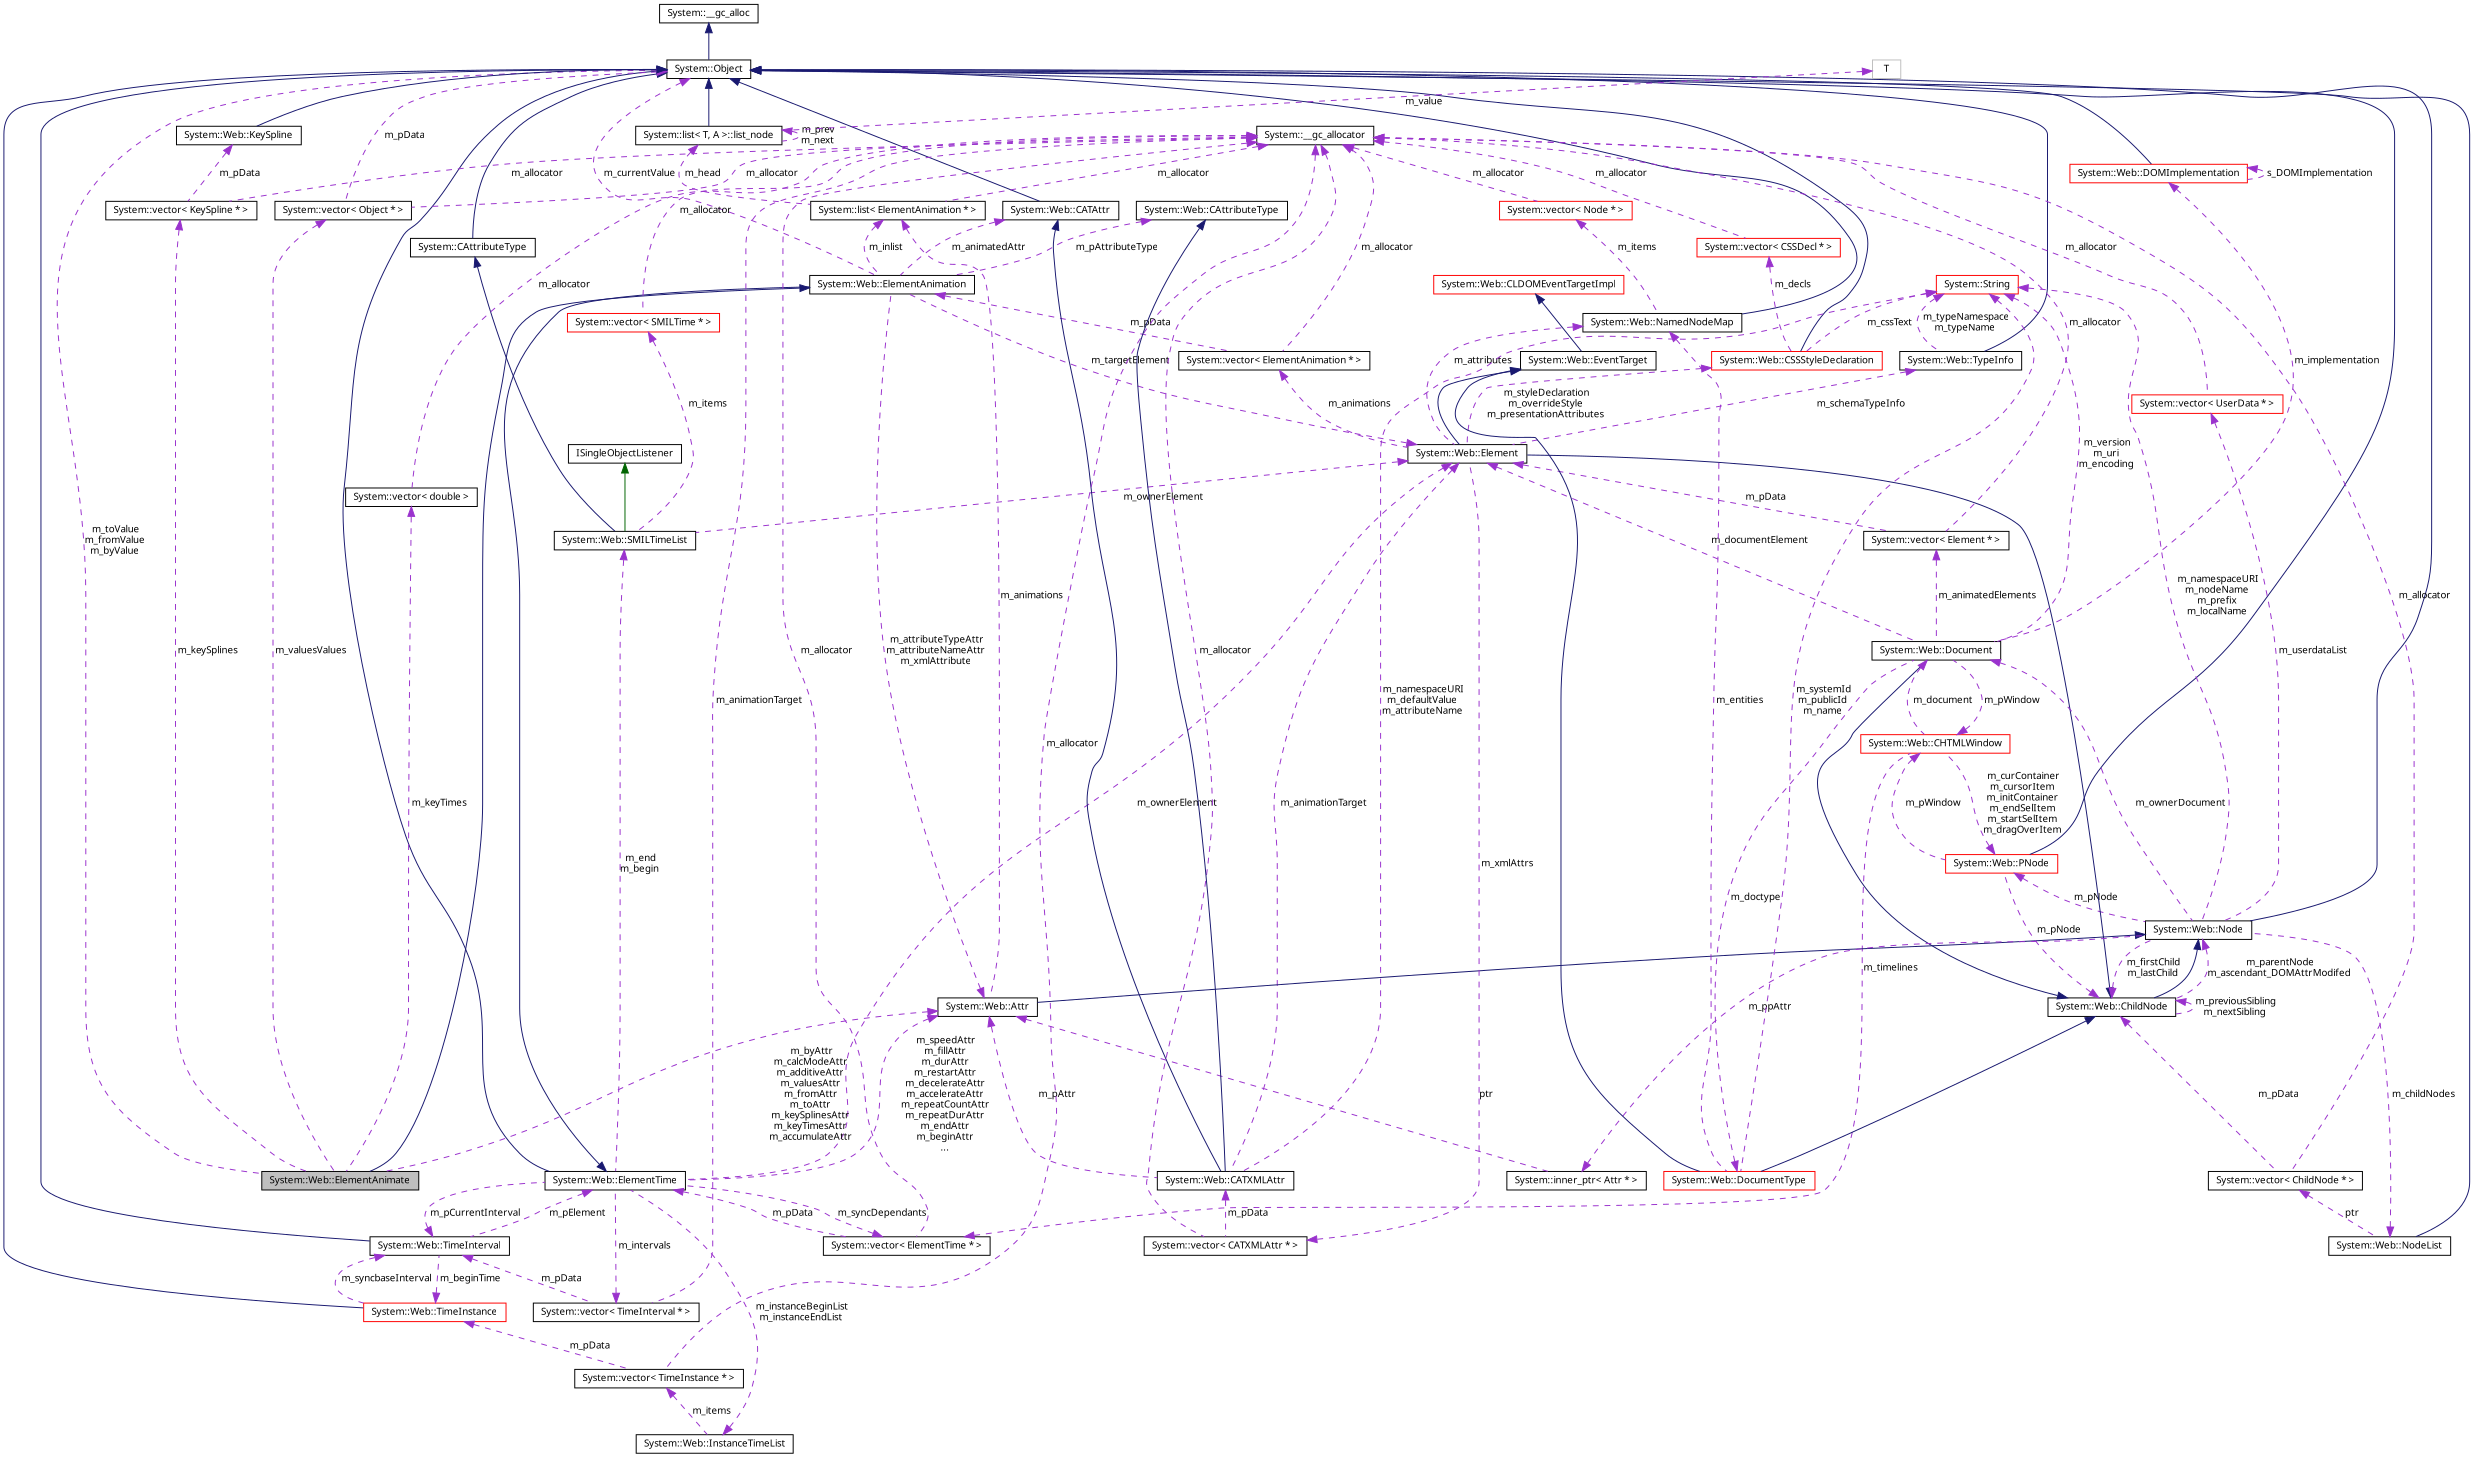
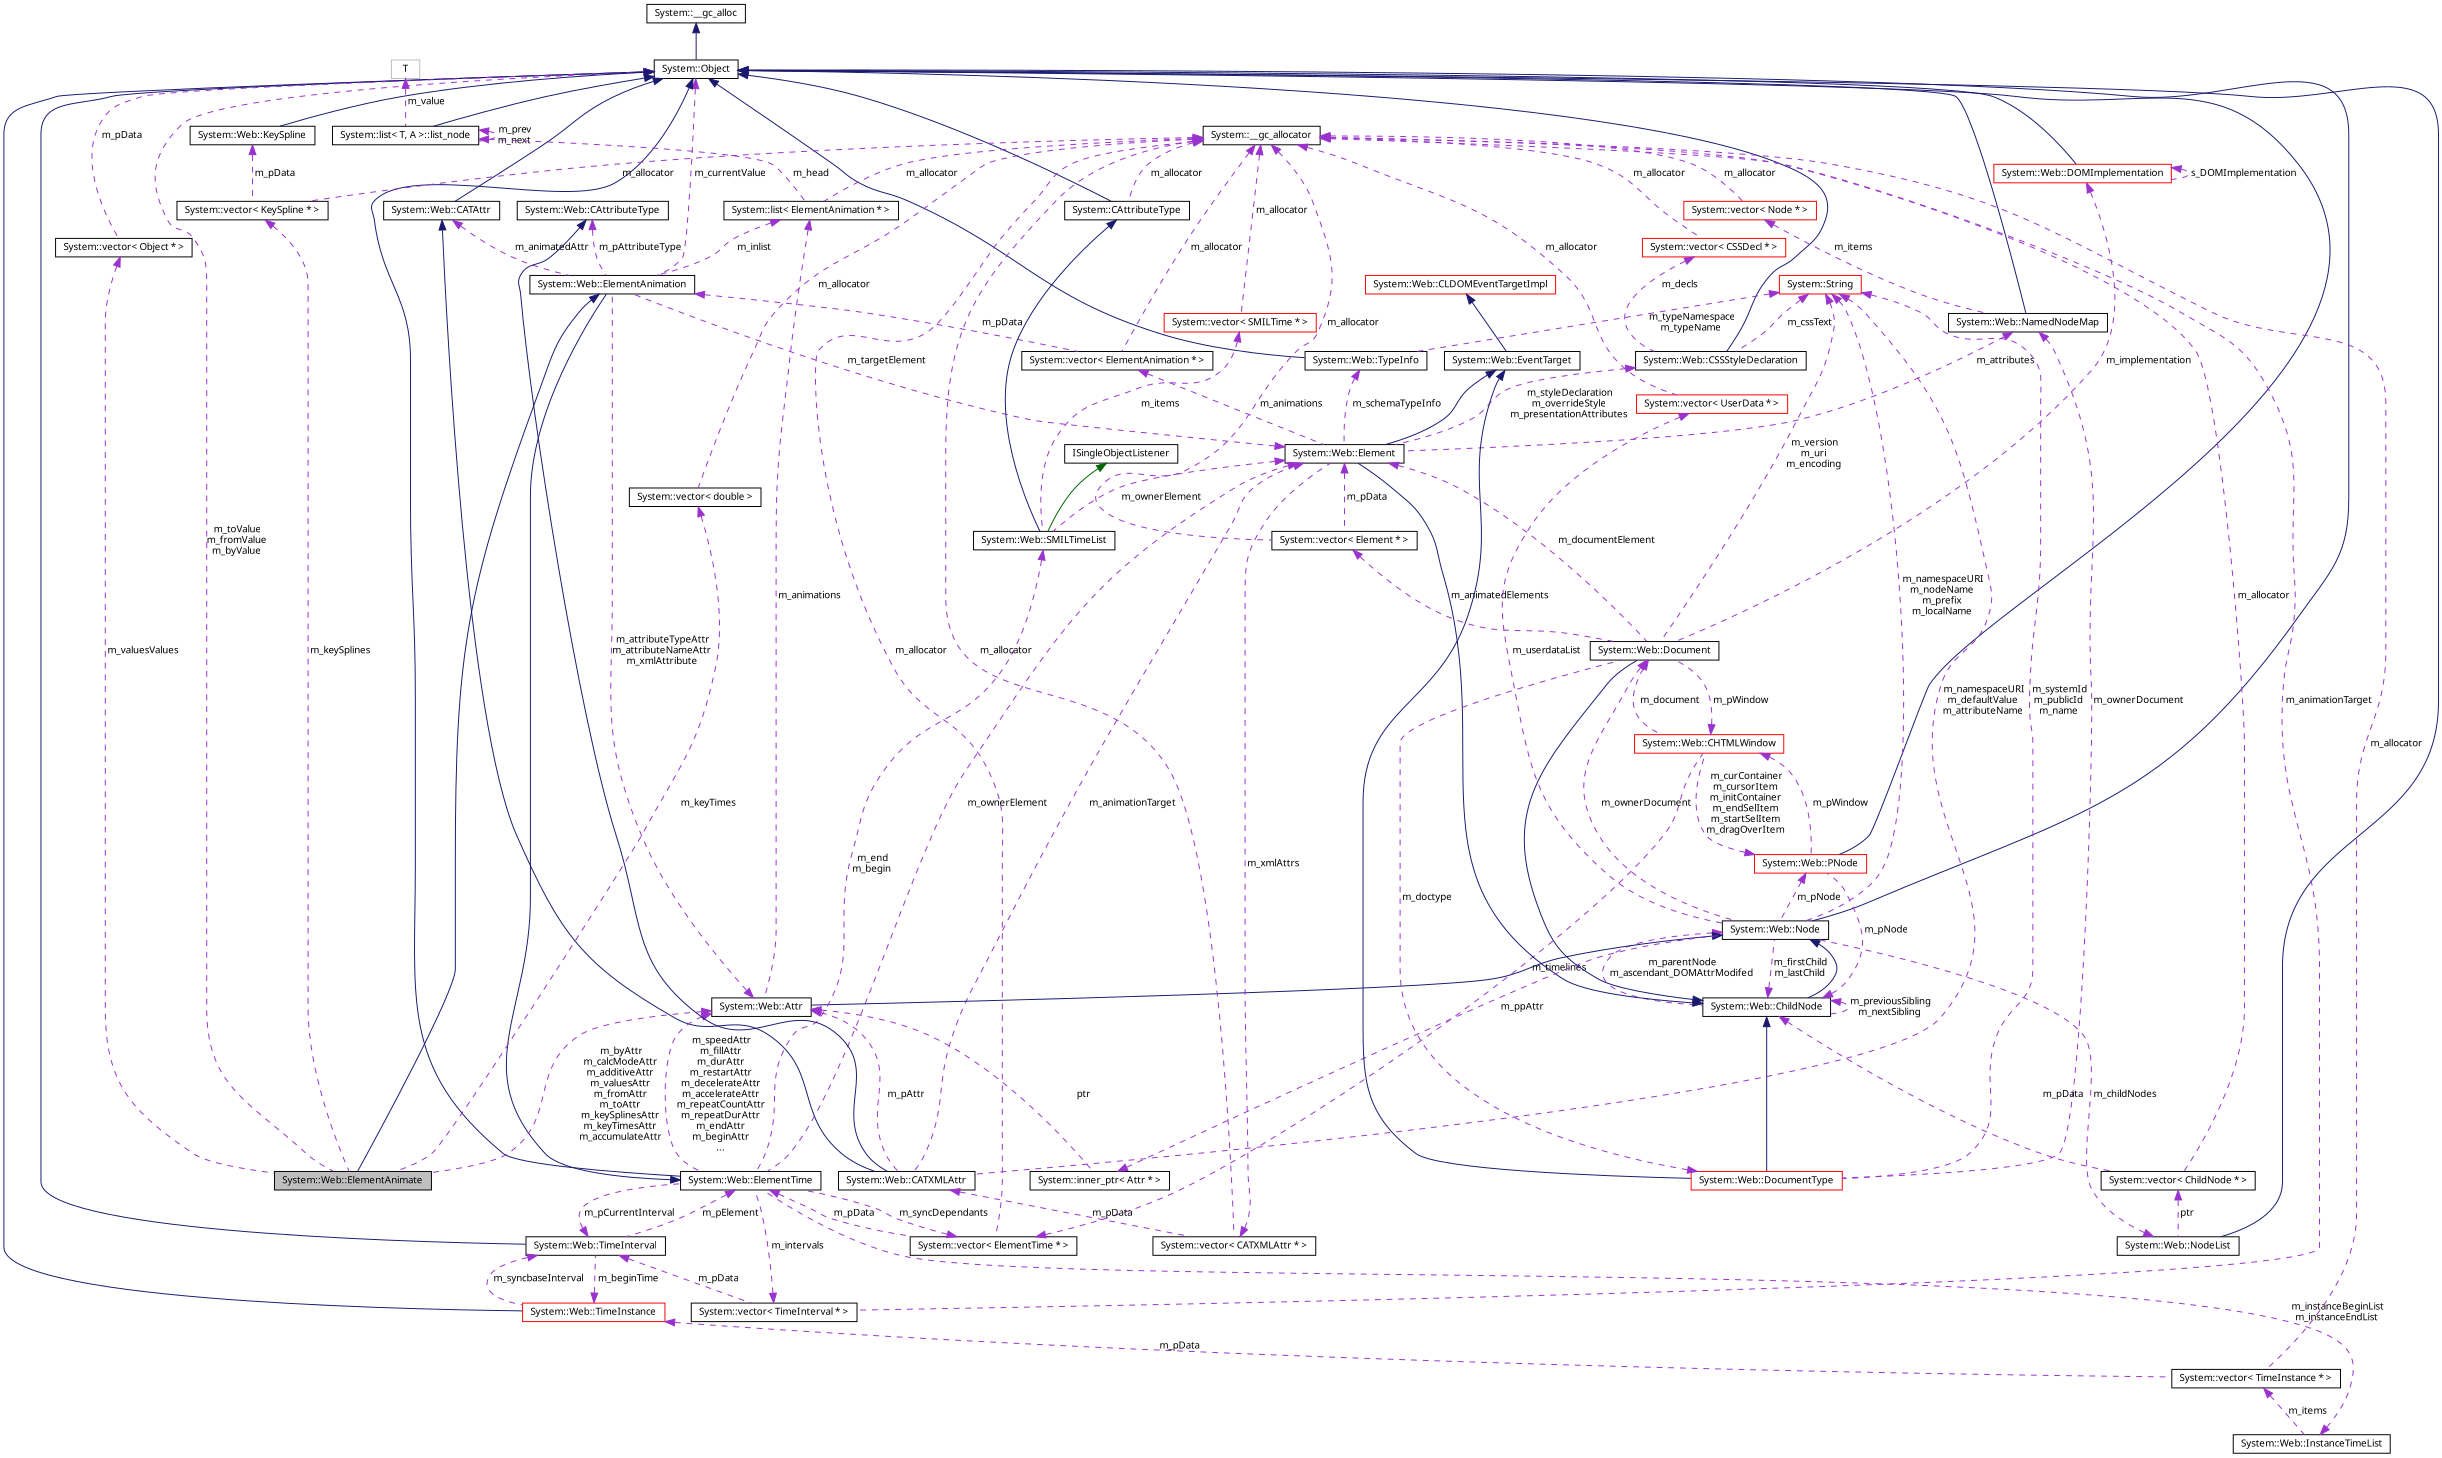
(782, 156) -> (1151, 162)
(1797, 361) -> (1721, 361)
(1739, 701) -> (2138, 701)
